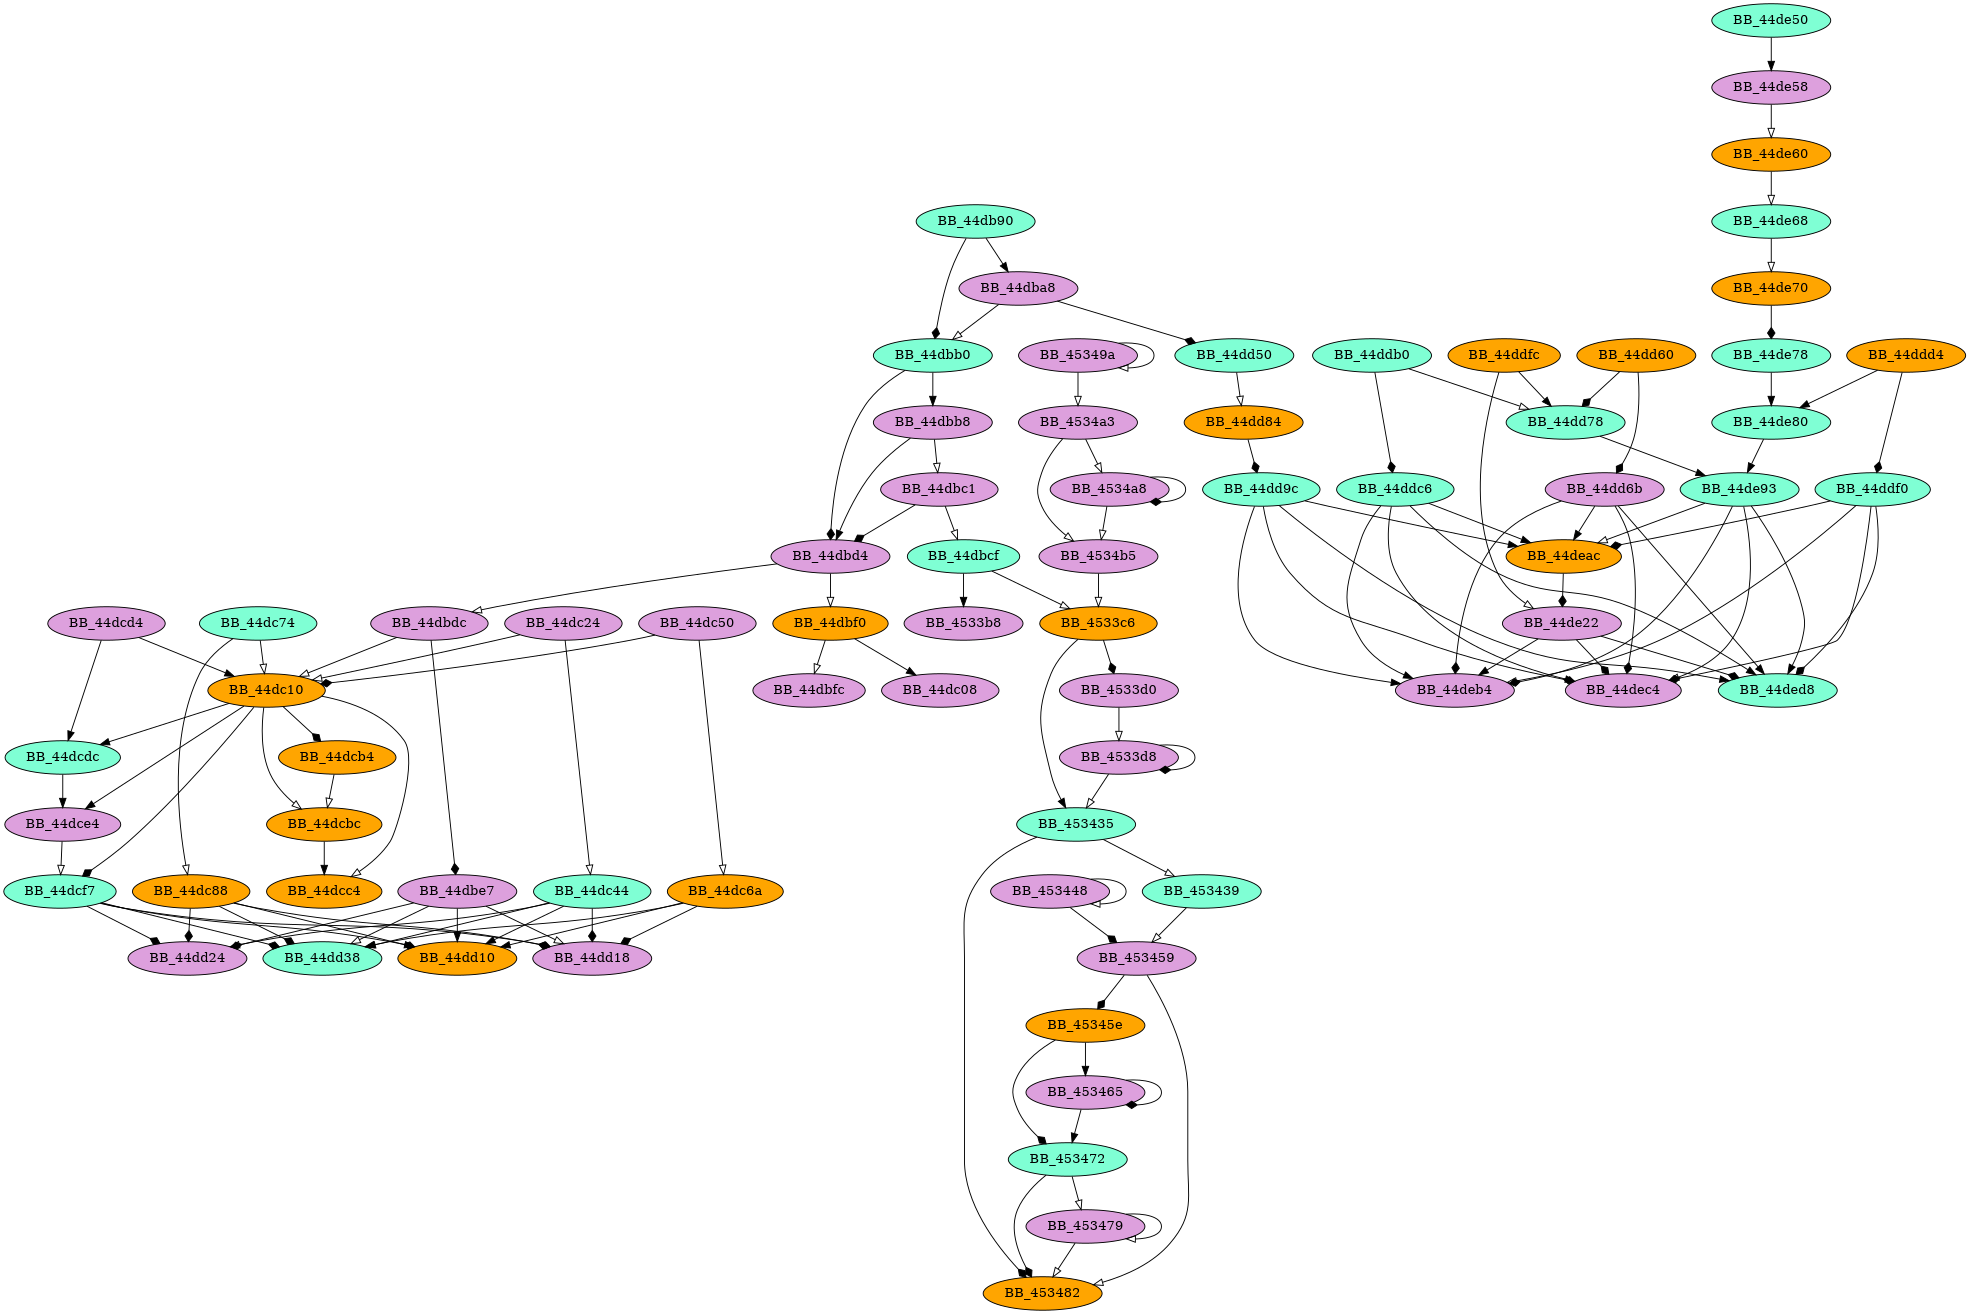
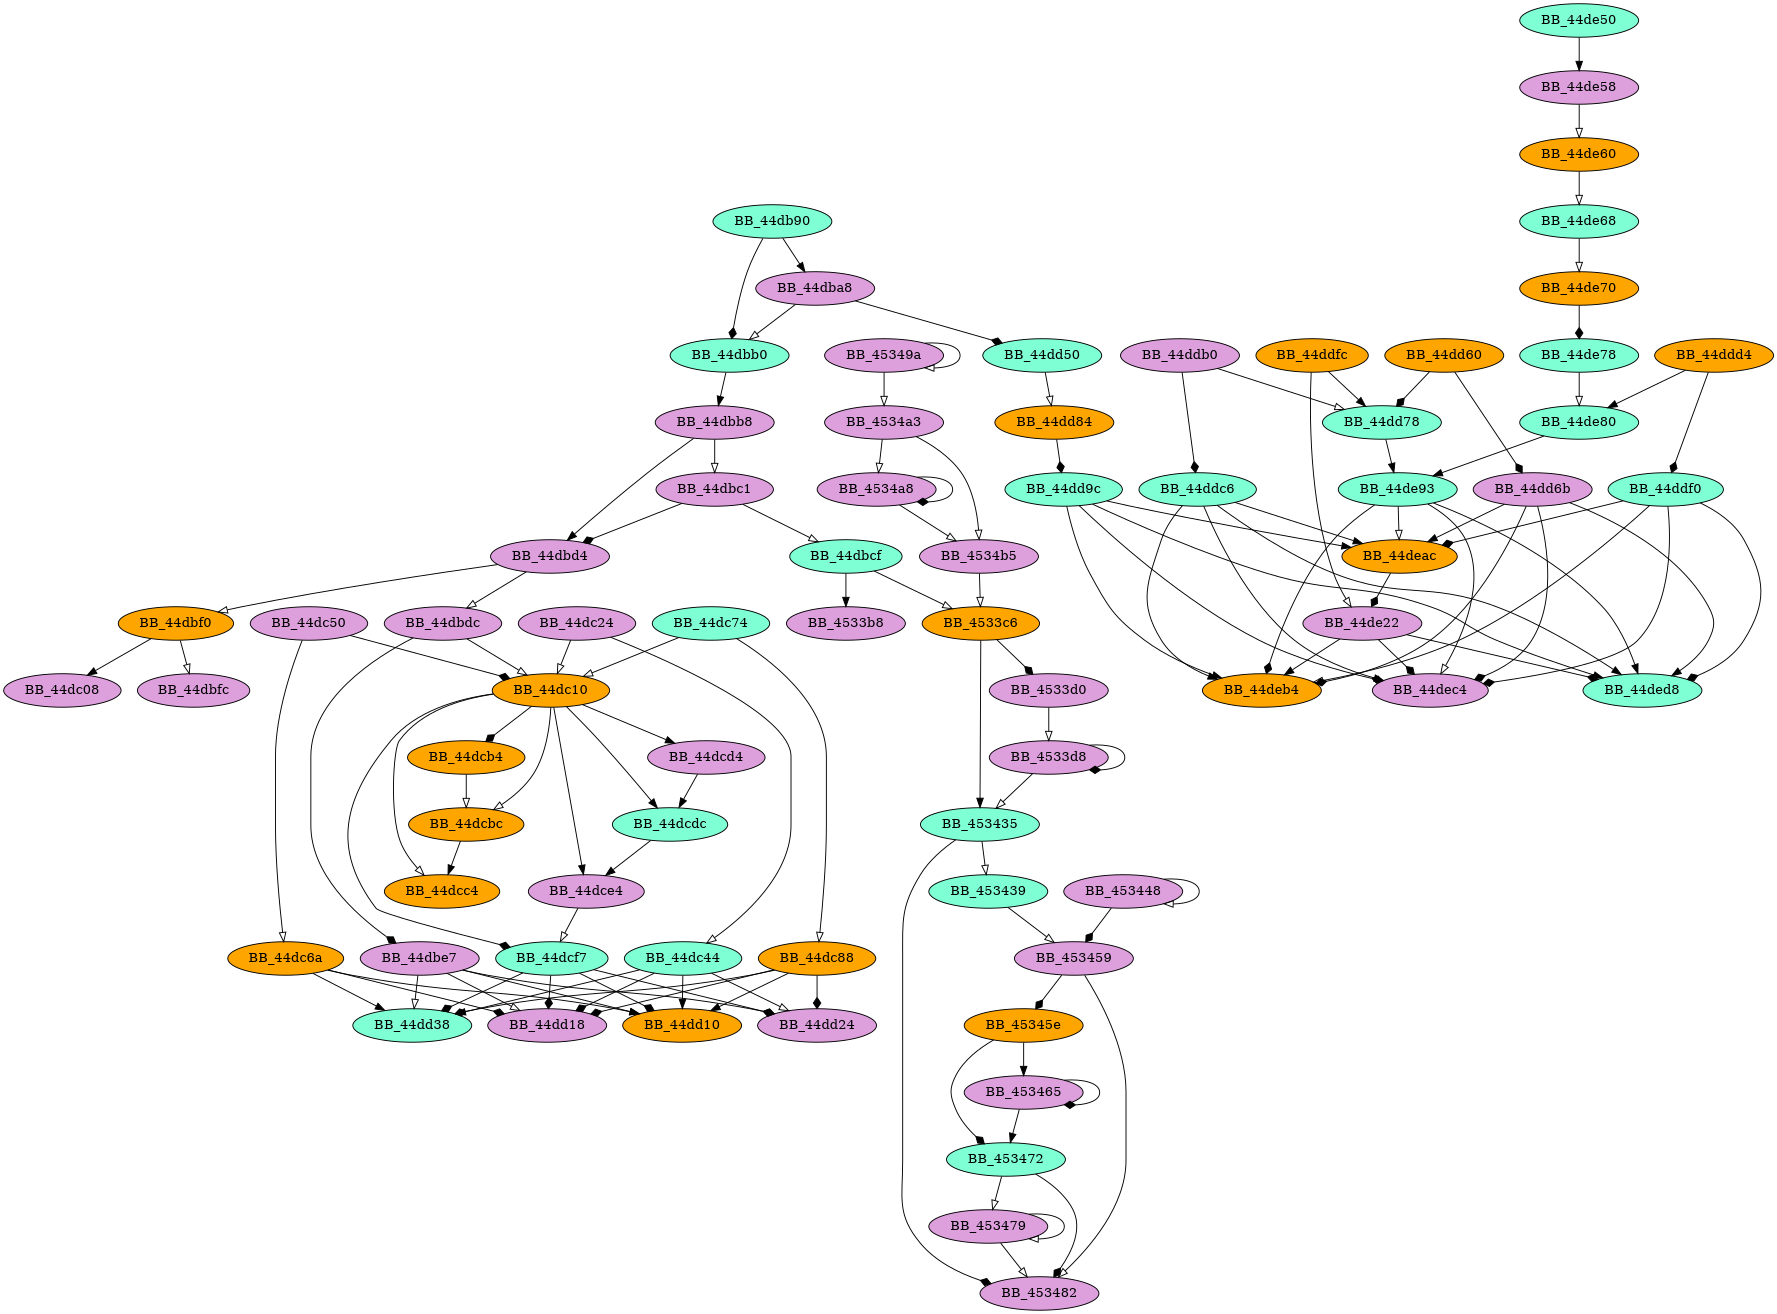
(1372, 355) -> (1180, 355)
(1771, 384) -> (1579, 384)
(848, 439) -> none
(182, 655) -> (624, 722)
(1455, 690) -> (1262, 690)
(1043, 1293) -> (1039, 1293)
